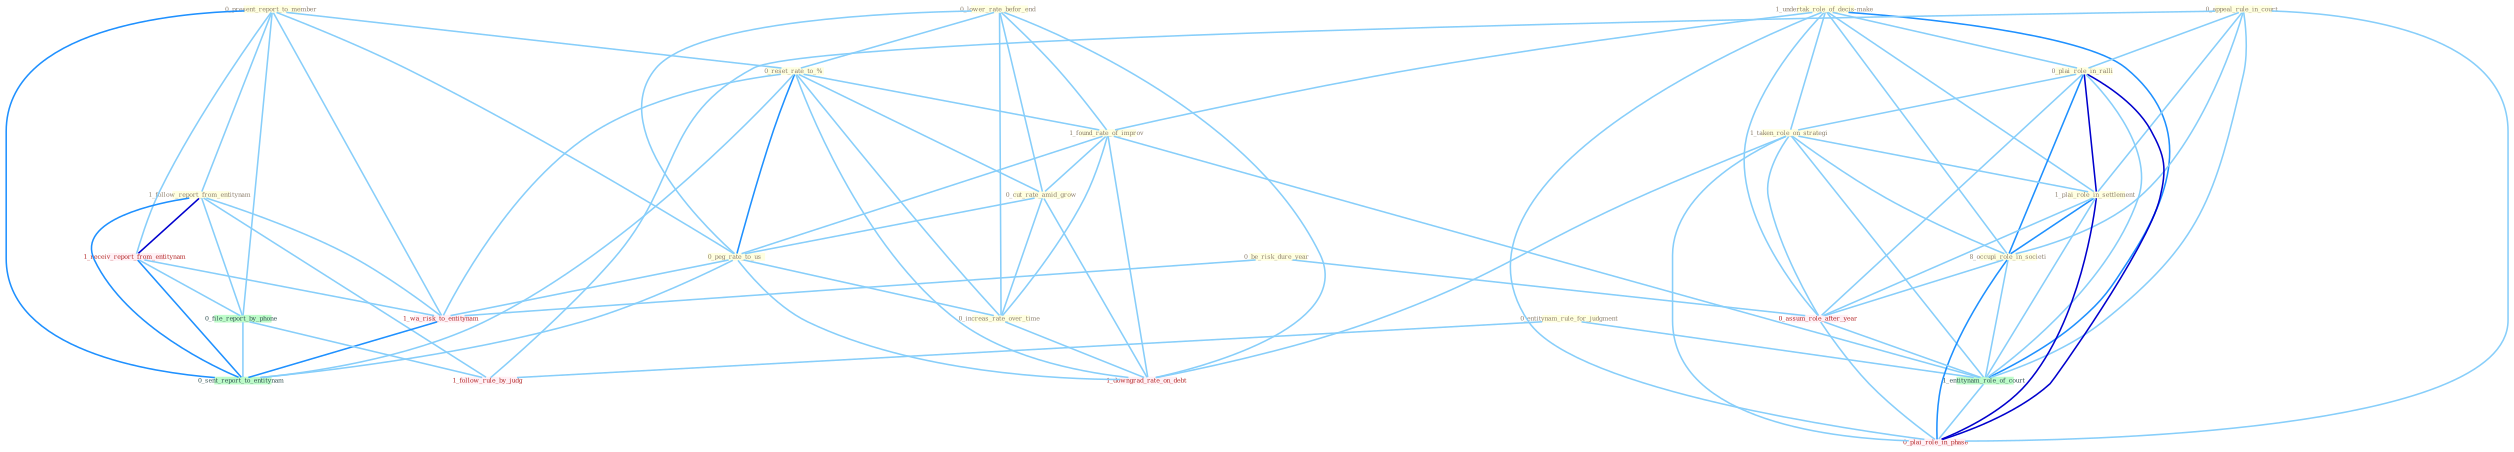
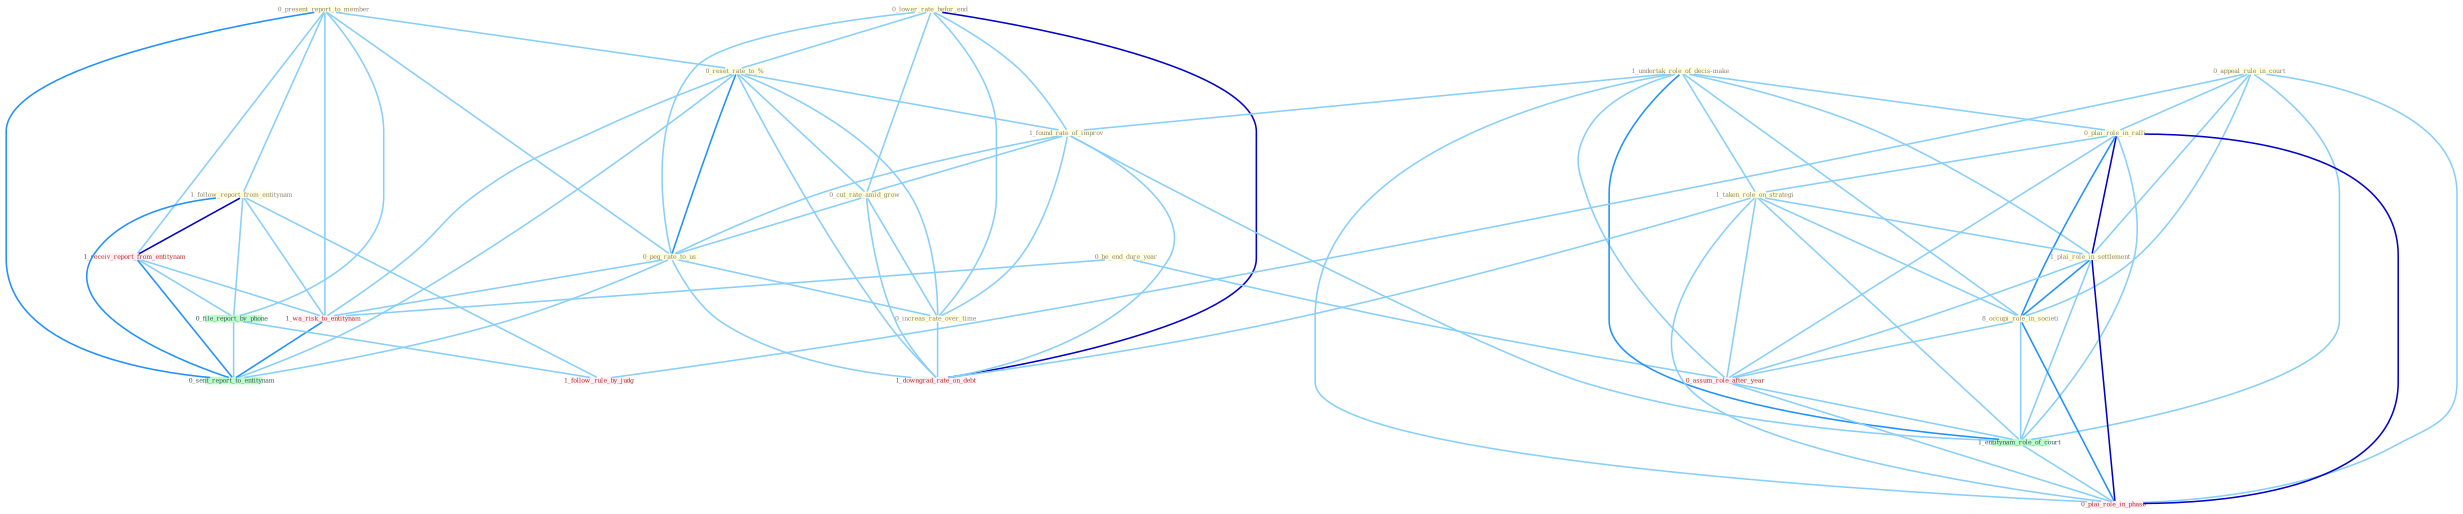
(1280, 194) -> (1256, 192)
(1278, 257) -> (1126, 257)
(1570, 319) -> none
